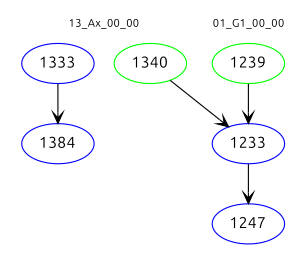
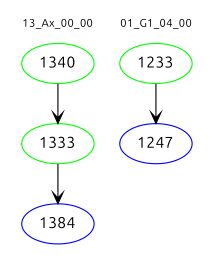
(249, 24) -> (157, 24)
(58, 63) -> (58, 144)
(248, 63) -> none
(188, 94) -> (58, 98)
(248, 144) -> (156, 63)
